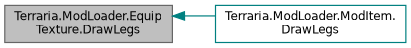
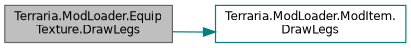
(200, 16) -> (188, 32)
